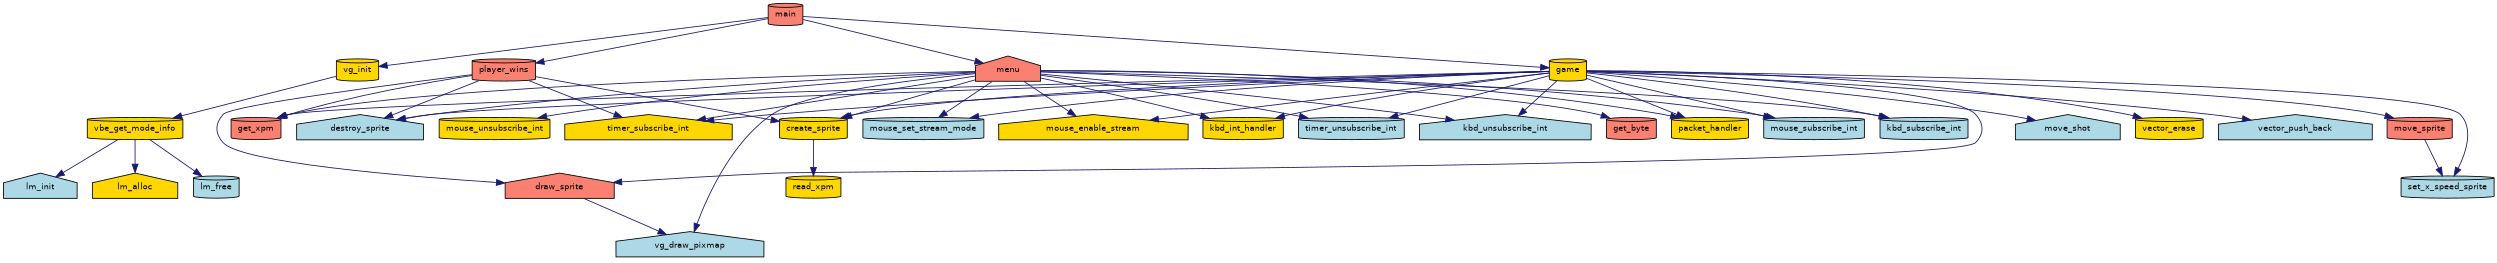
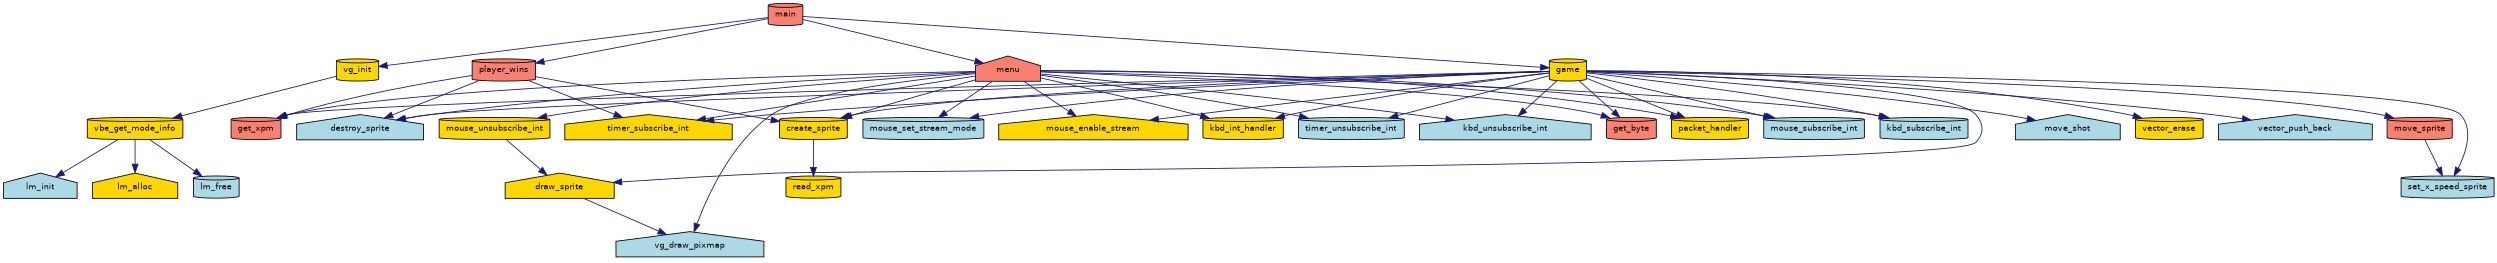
none -> (1596, 96)
(221, 140) -> (523, 155)
(560, 187) -> (560, 187)
